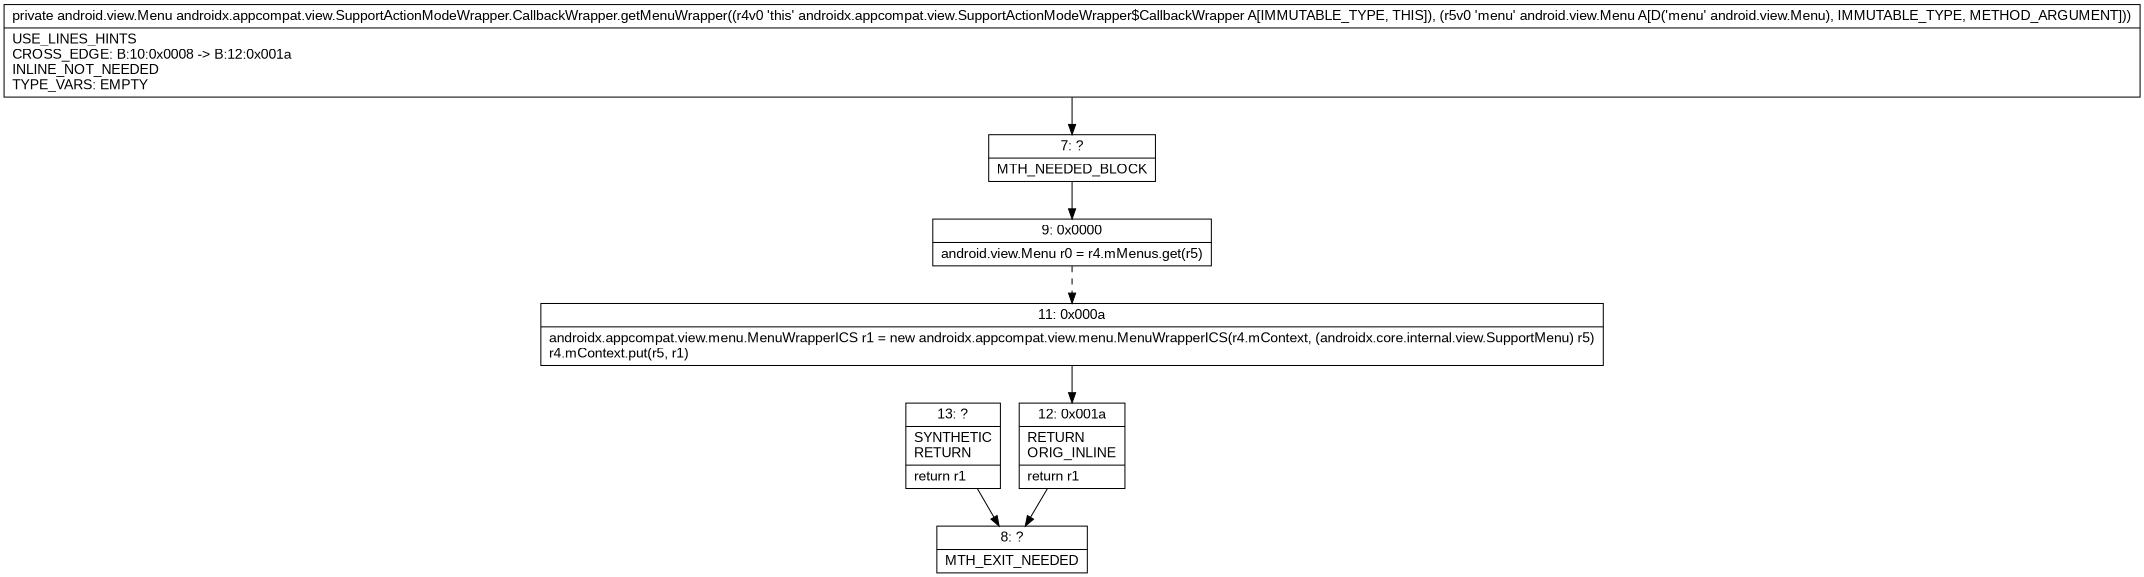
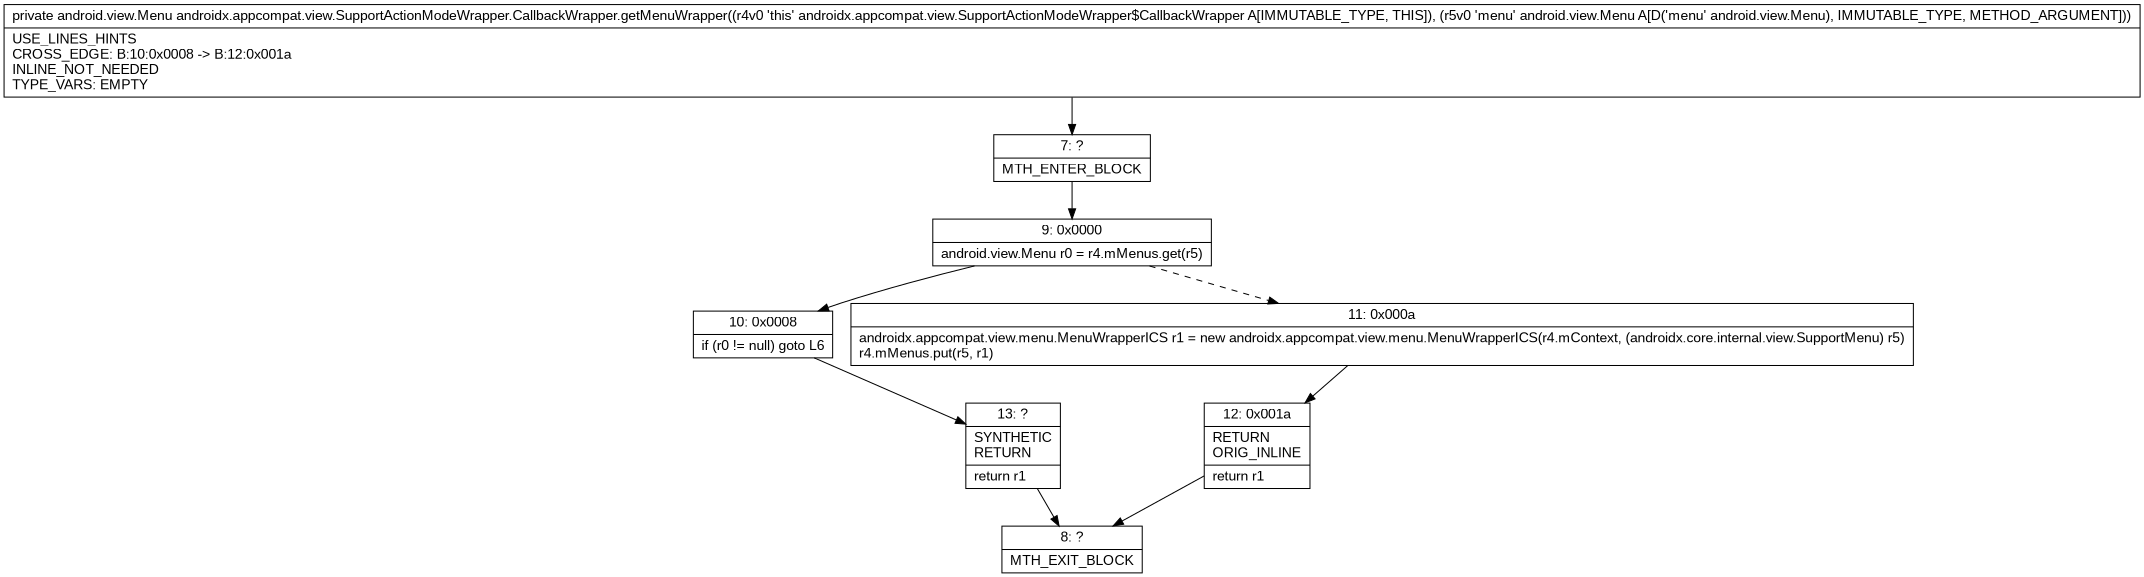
(1072, 169) -> (1072, 169)
none -> (763, 334)
(619, 353) -> (927, 353)
(1012, 561) -> (1072, 561)
